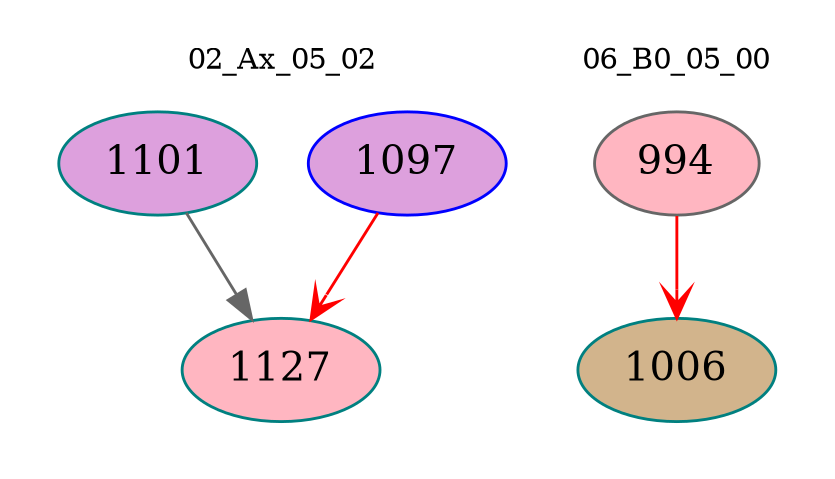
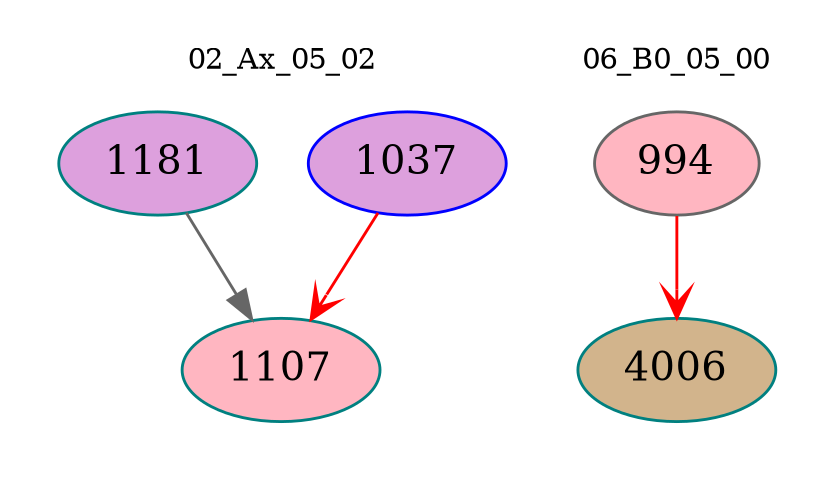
(158, 163) -> (158, 163)
(407, 163) -> (407, 163)
(281, 370) -> (281, 370)
(677, 370) -> (677, 370)
